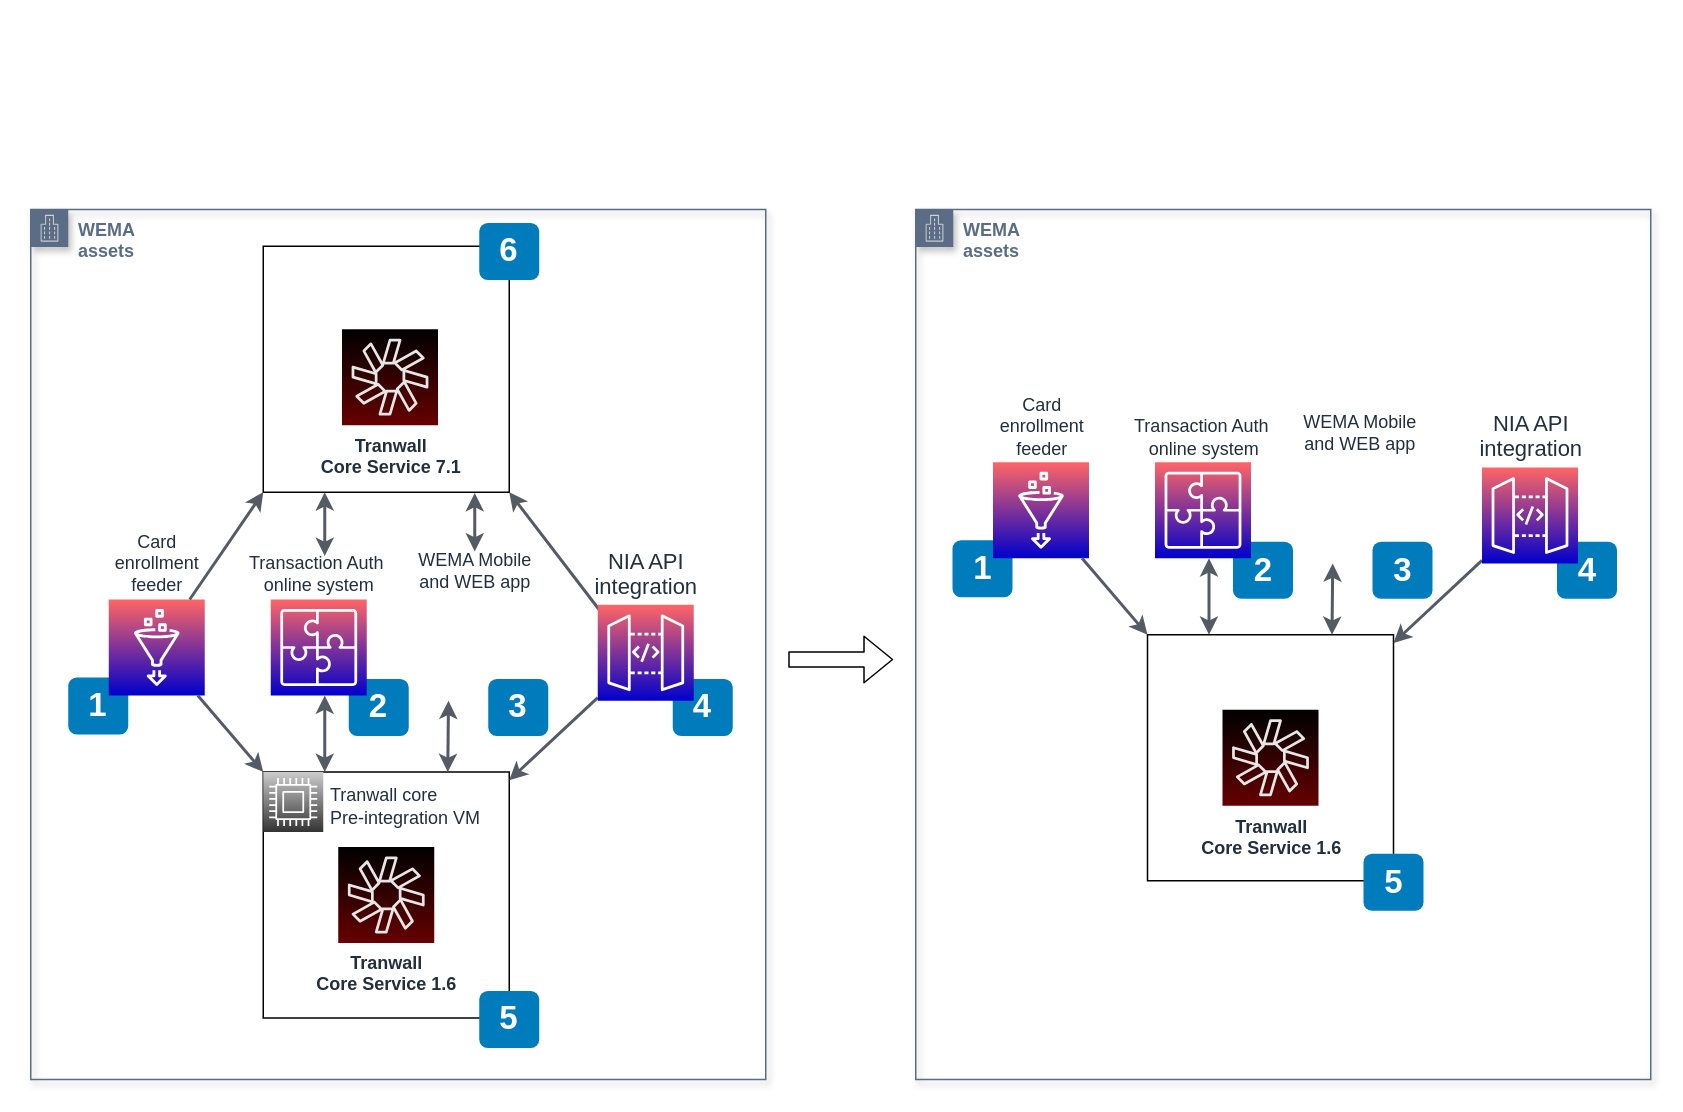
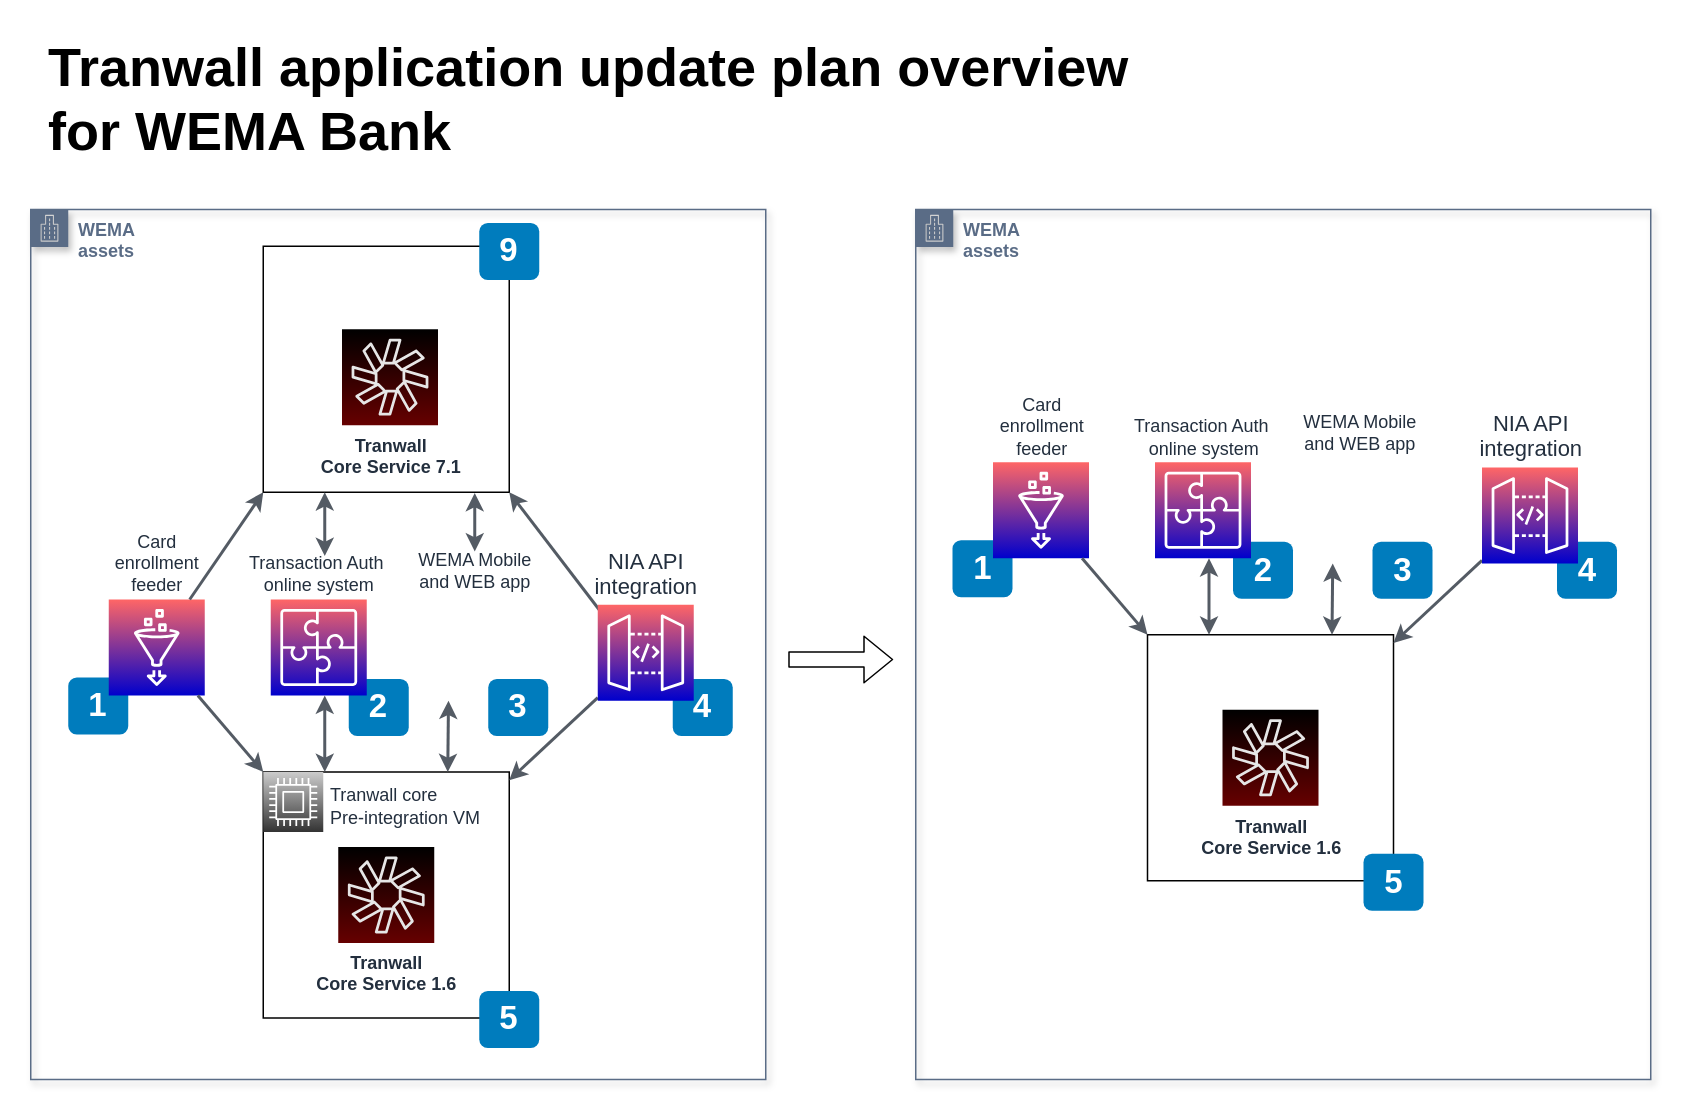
none -> (601, 98)
(509, 251) -> (509, 251)
